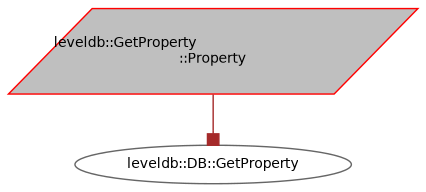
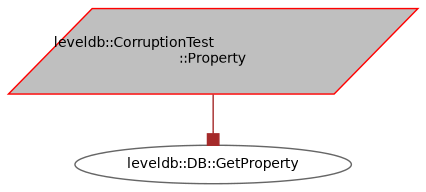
(213, 51) -> (213, 51)
